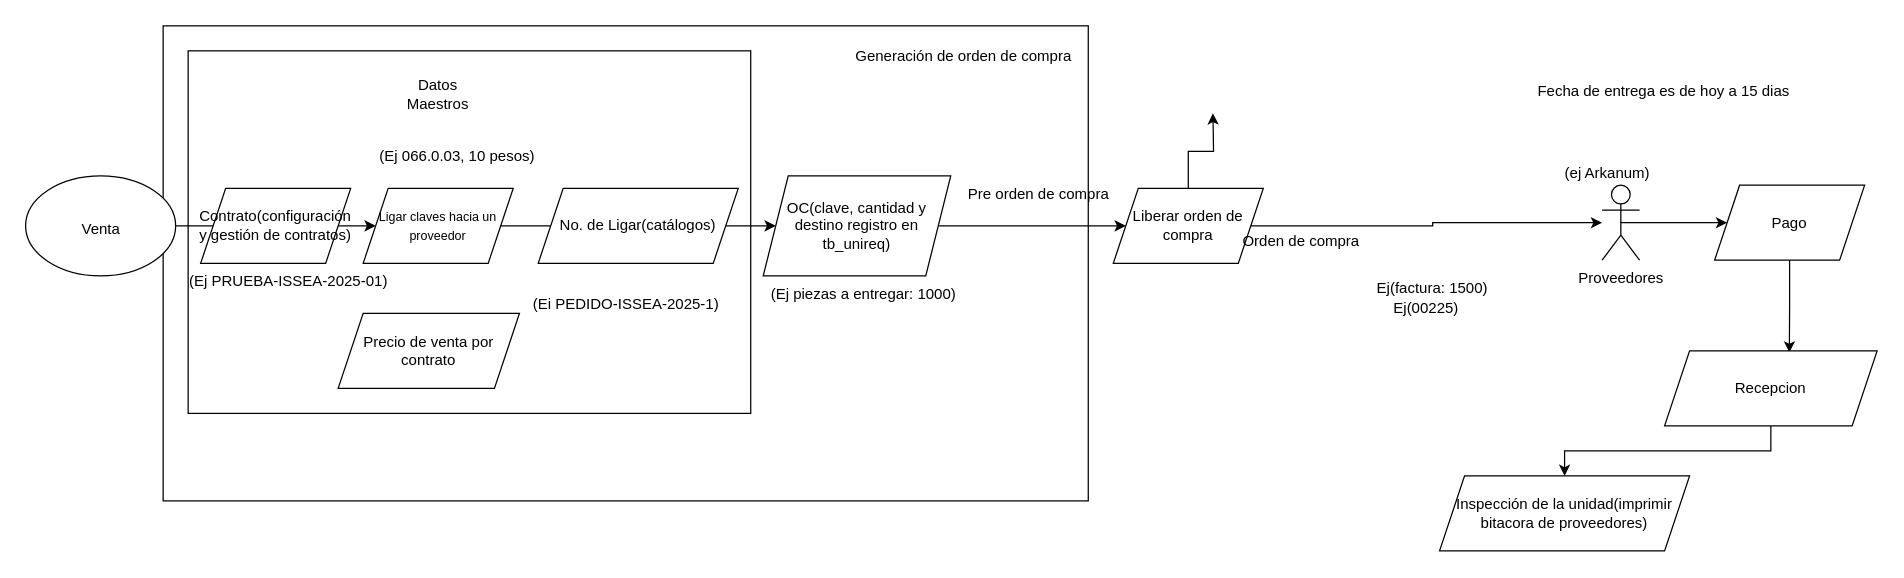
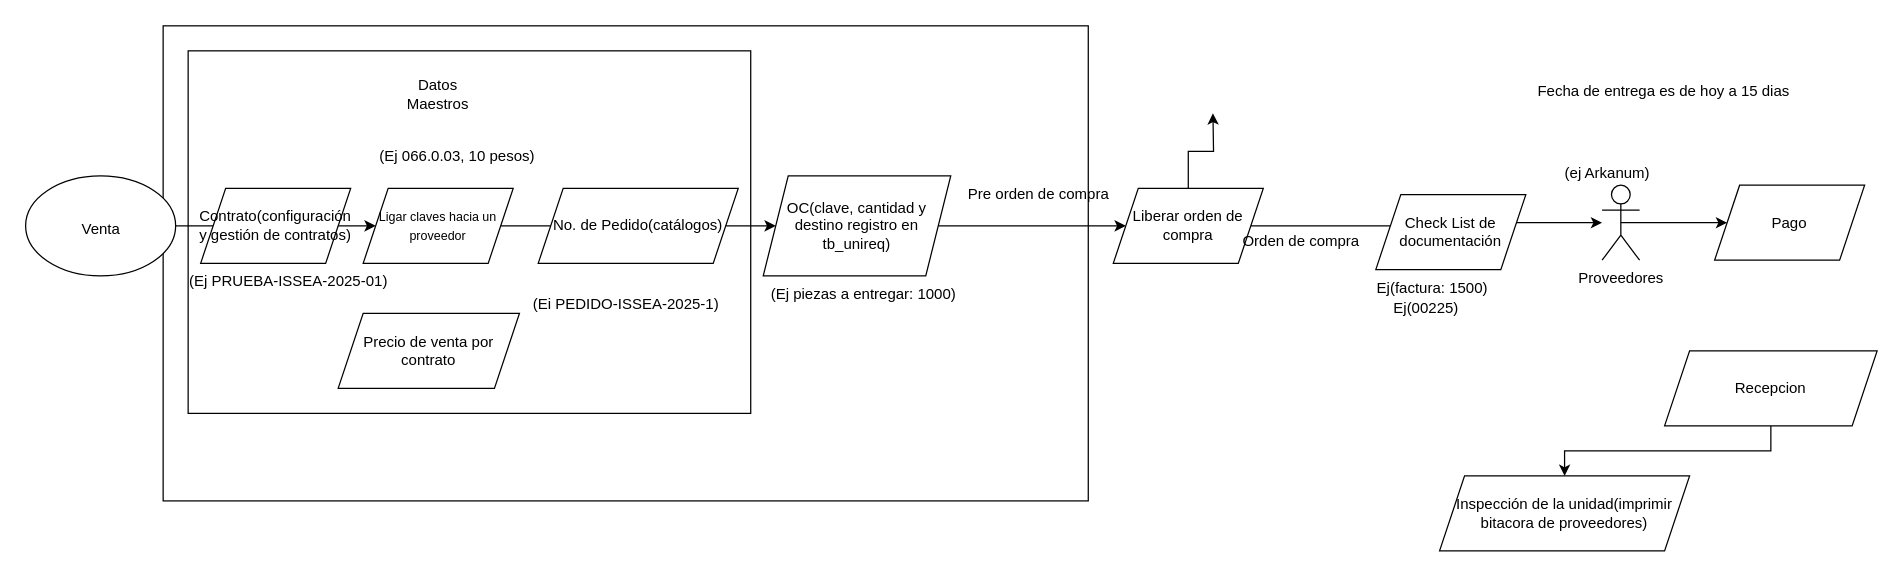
(963, 57) -> none
(638, 226) -> (638, 226)
none -> (1451, 232)
(1789, 301) -> none
